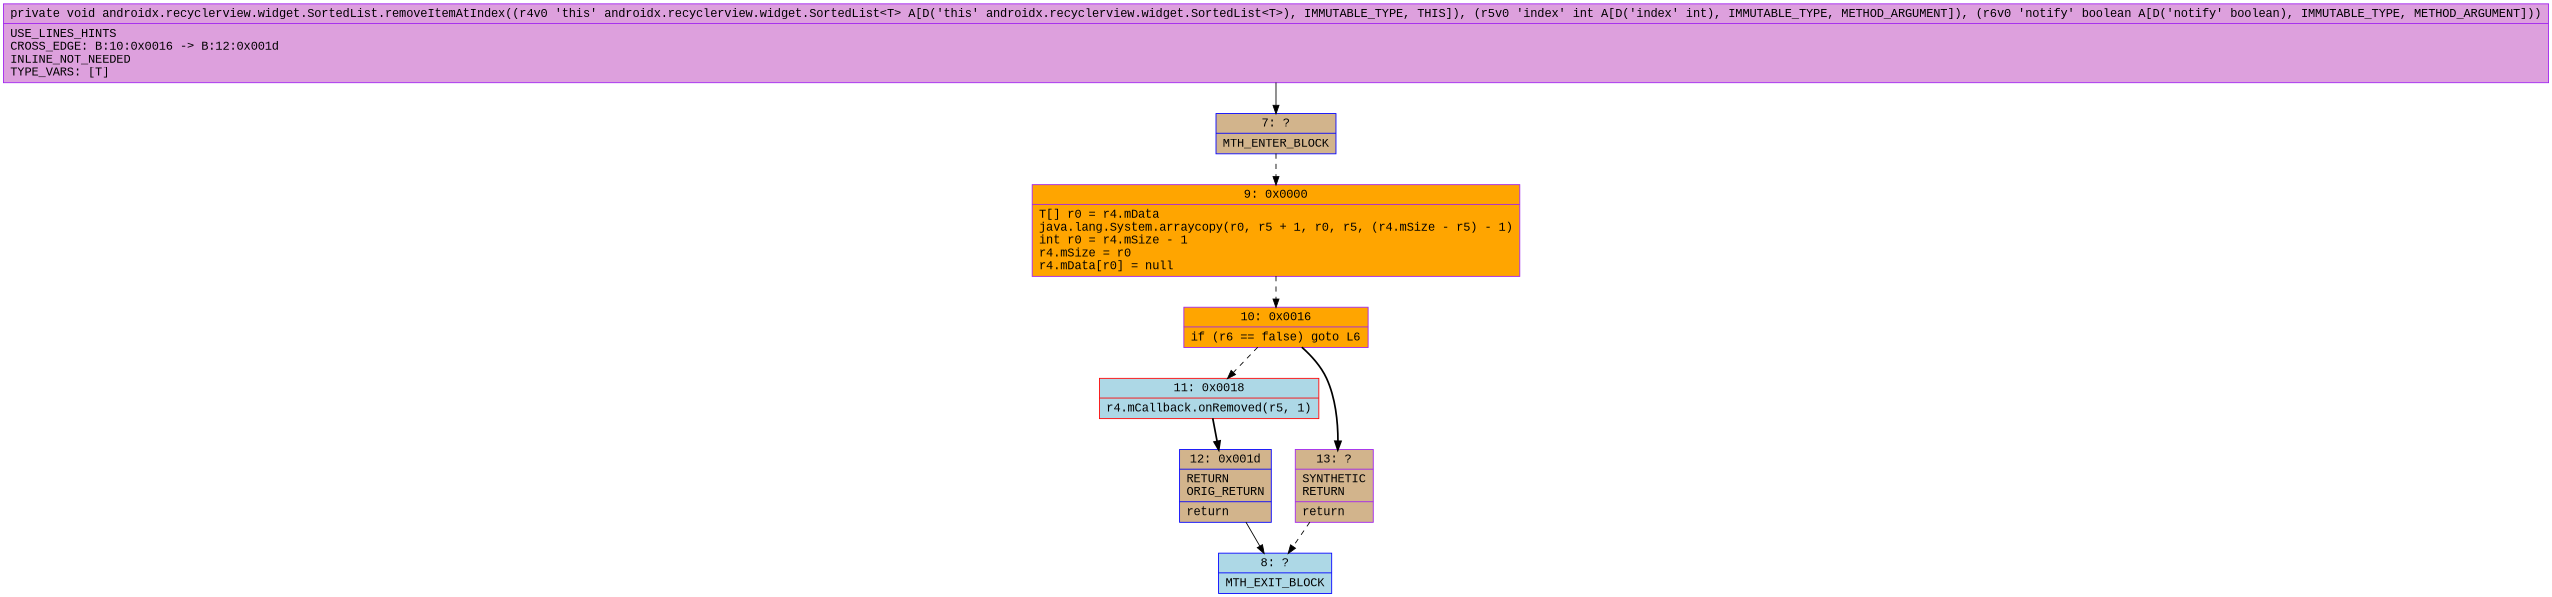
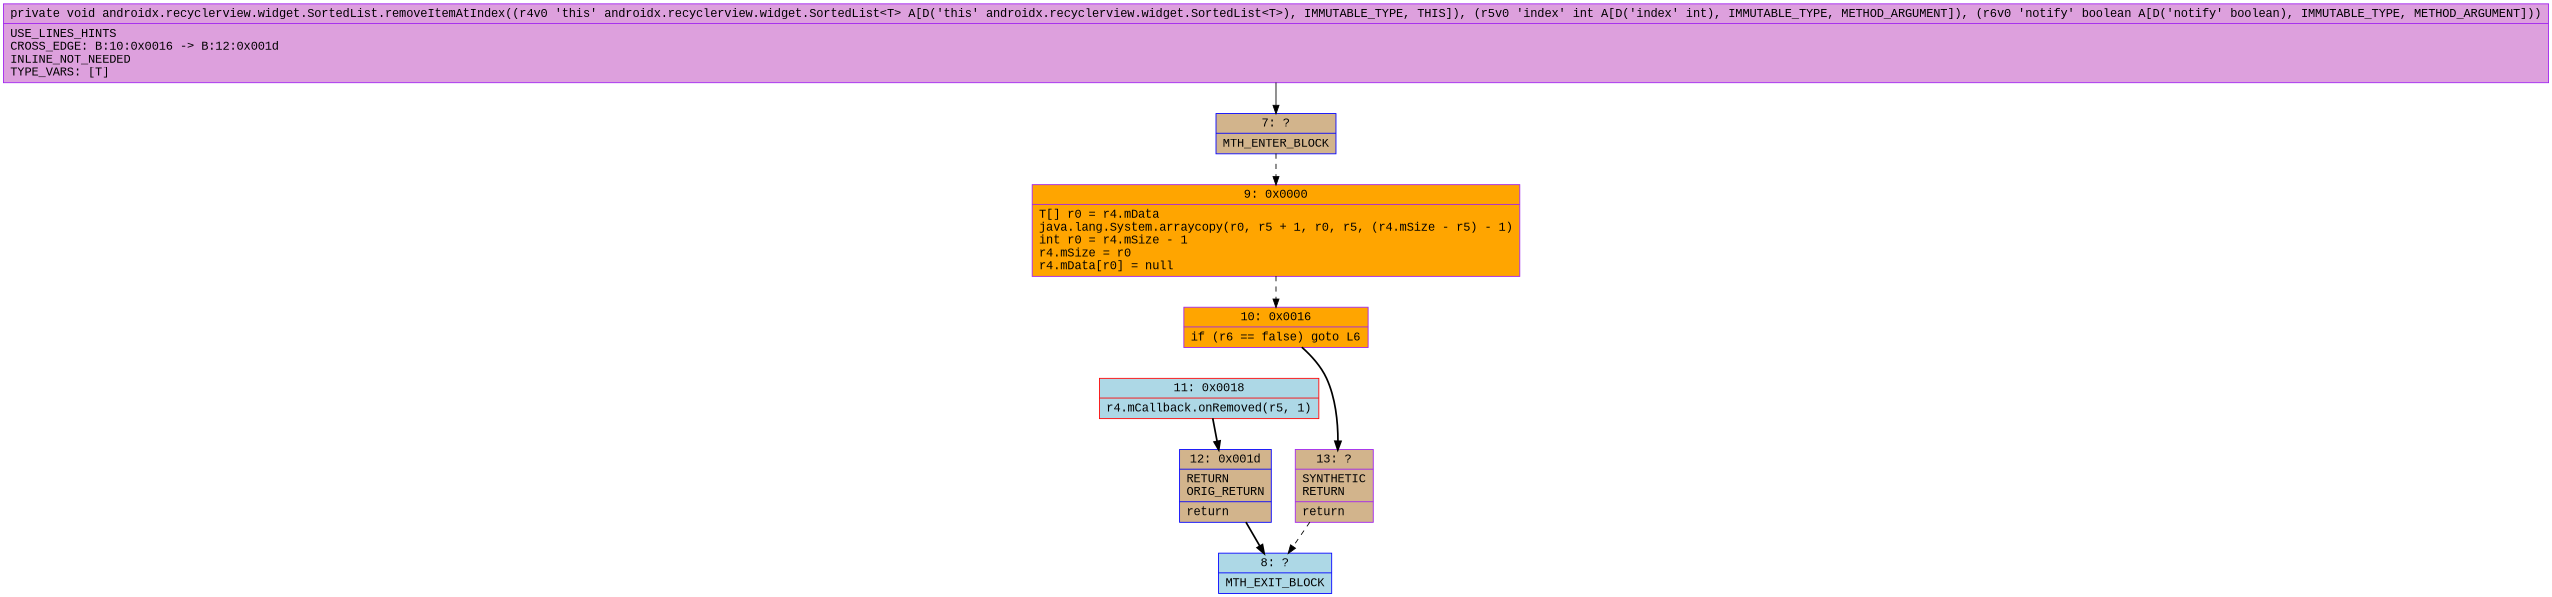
(1246, 360) -> none
(1253, 534) -> (1253, 534)
